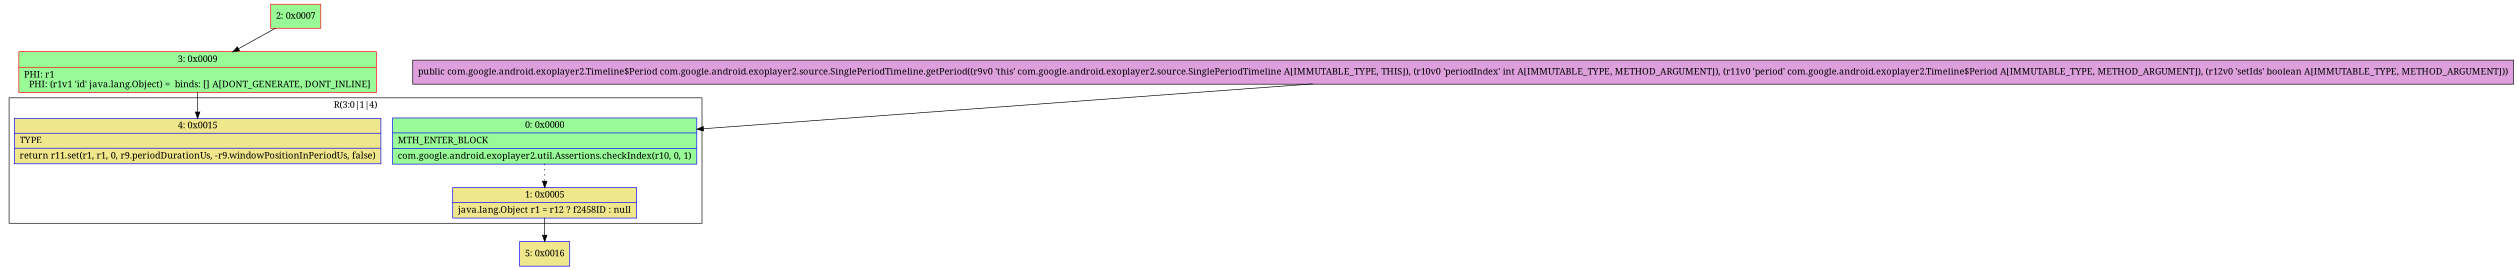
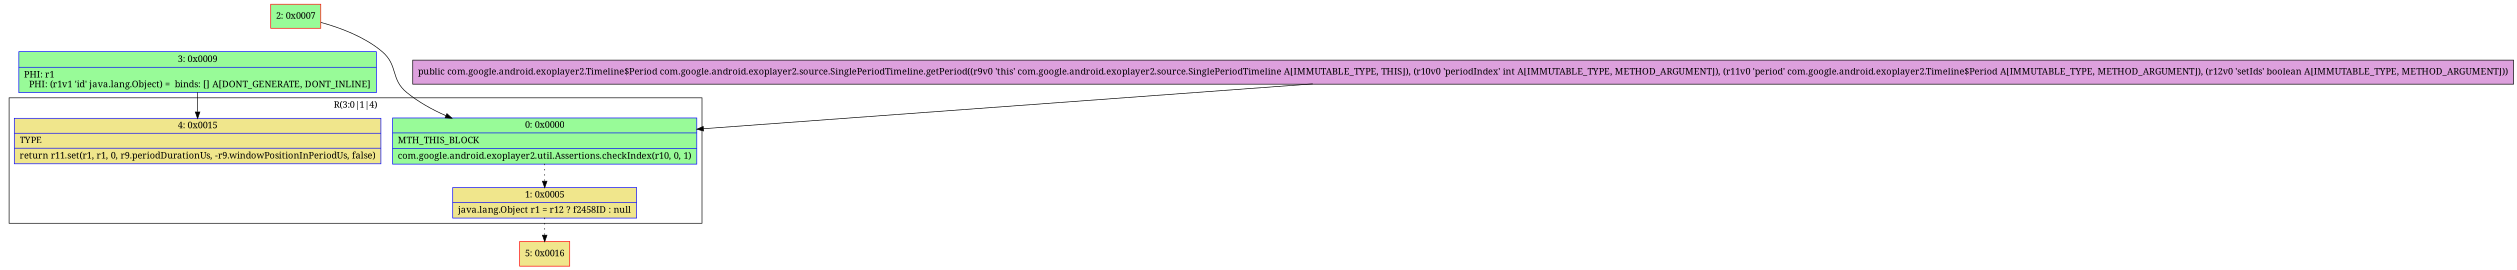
(257, 38) -> (390, 62)
(198, 72) -> (198, 72)
(443, 140) -> (439, 140)
(545, 227) -> (545, 227)
(545, 254) -> (545, 254)
